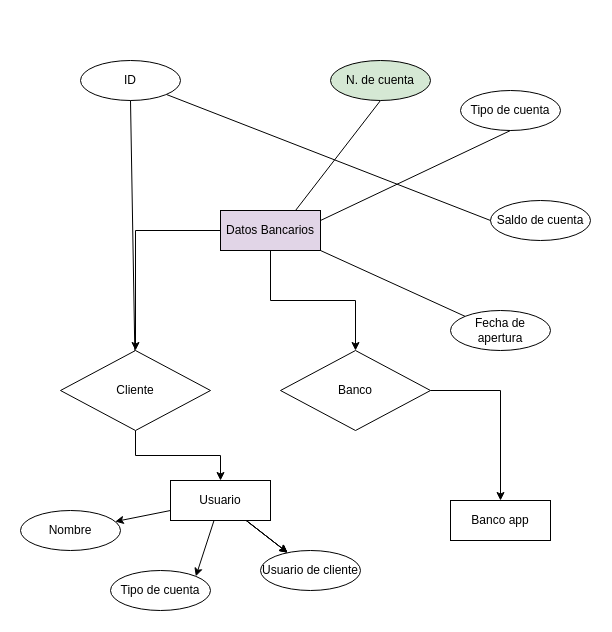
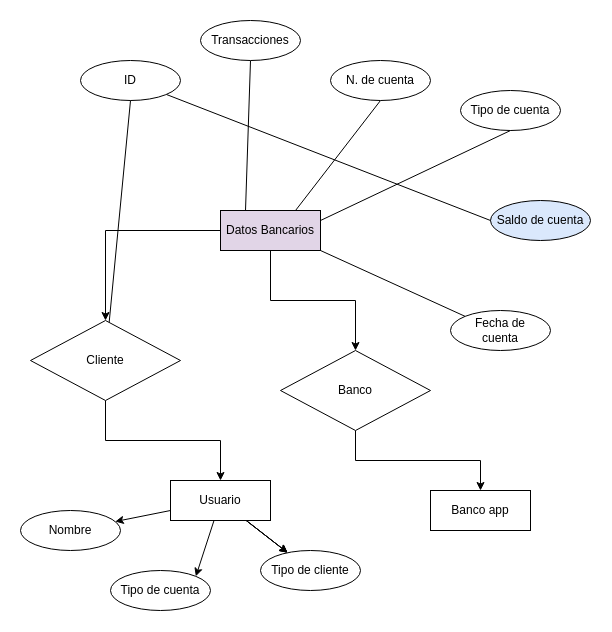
none -> (251, 41)
(381, 81) -> (381, 81)
none -> (248, 136)
(541, 221) -> (541, 221)
(501, 331) -> (501, 331)
(136, 391) -> (106, 361)
(501, 521) -> (481, 511)
(311, 571) -> (311, 571)
